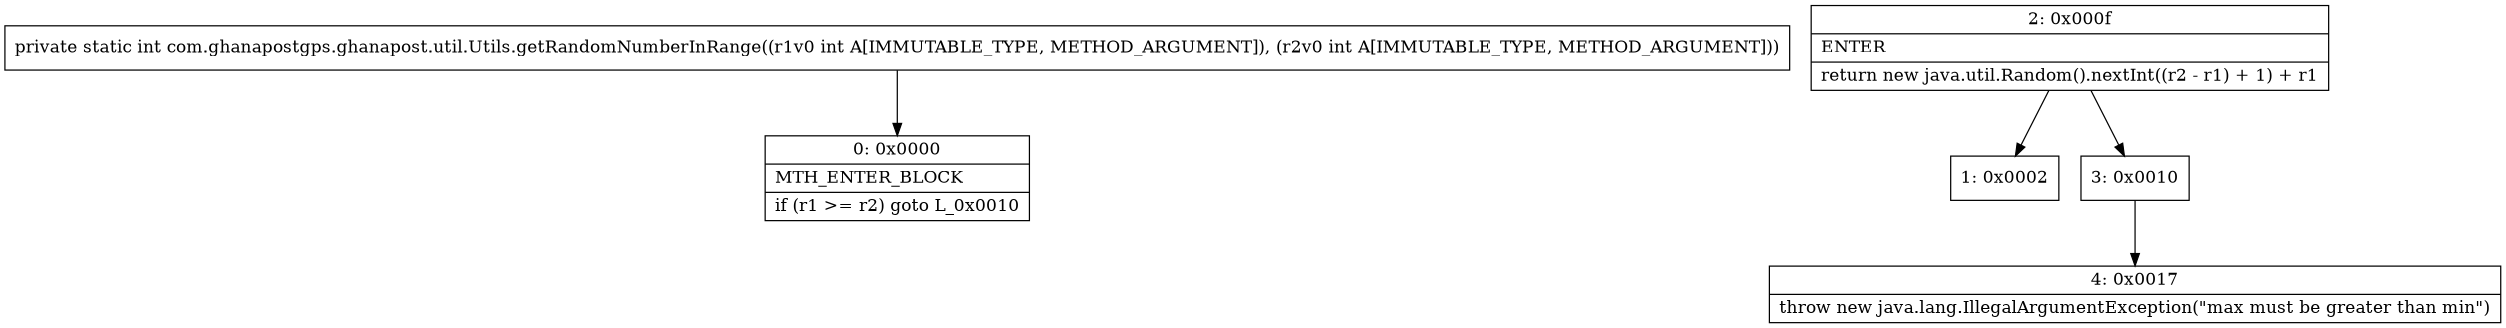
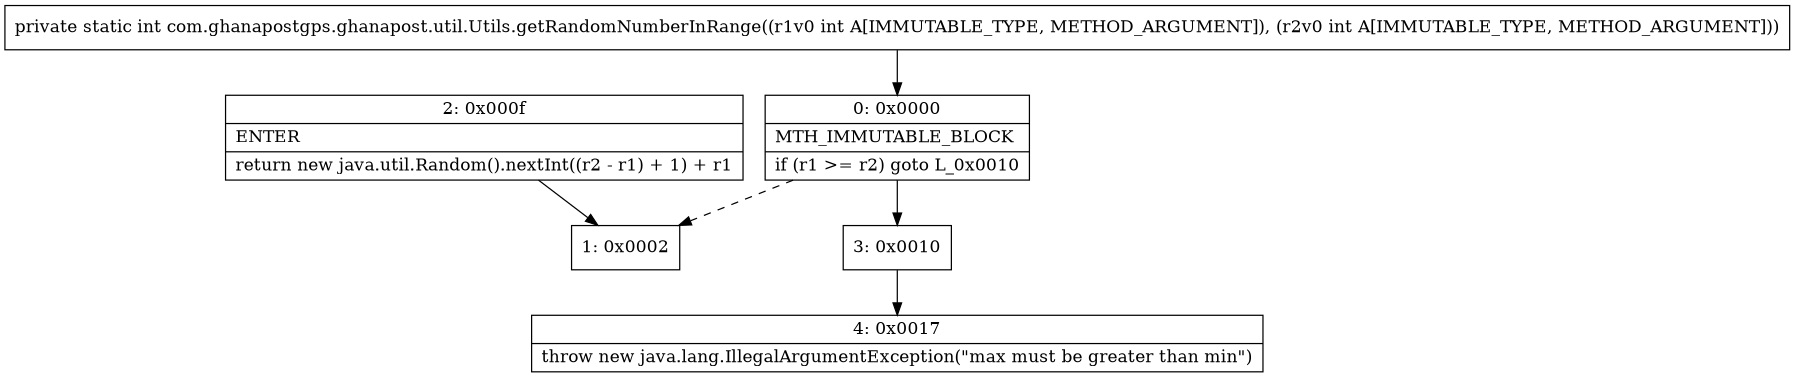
(2105, 118) -> (897, 197)
(870, 178) -> (895, 137)
none -> (742, 200)
